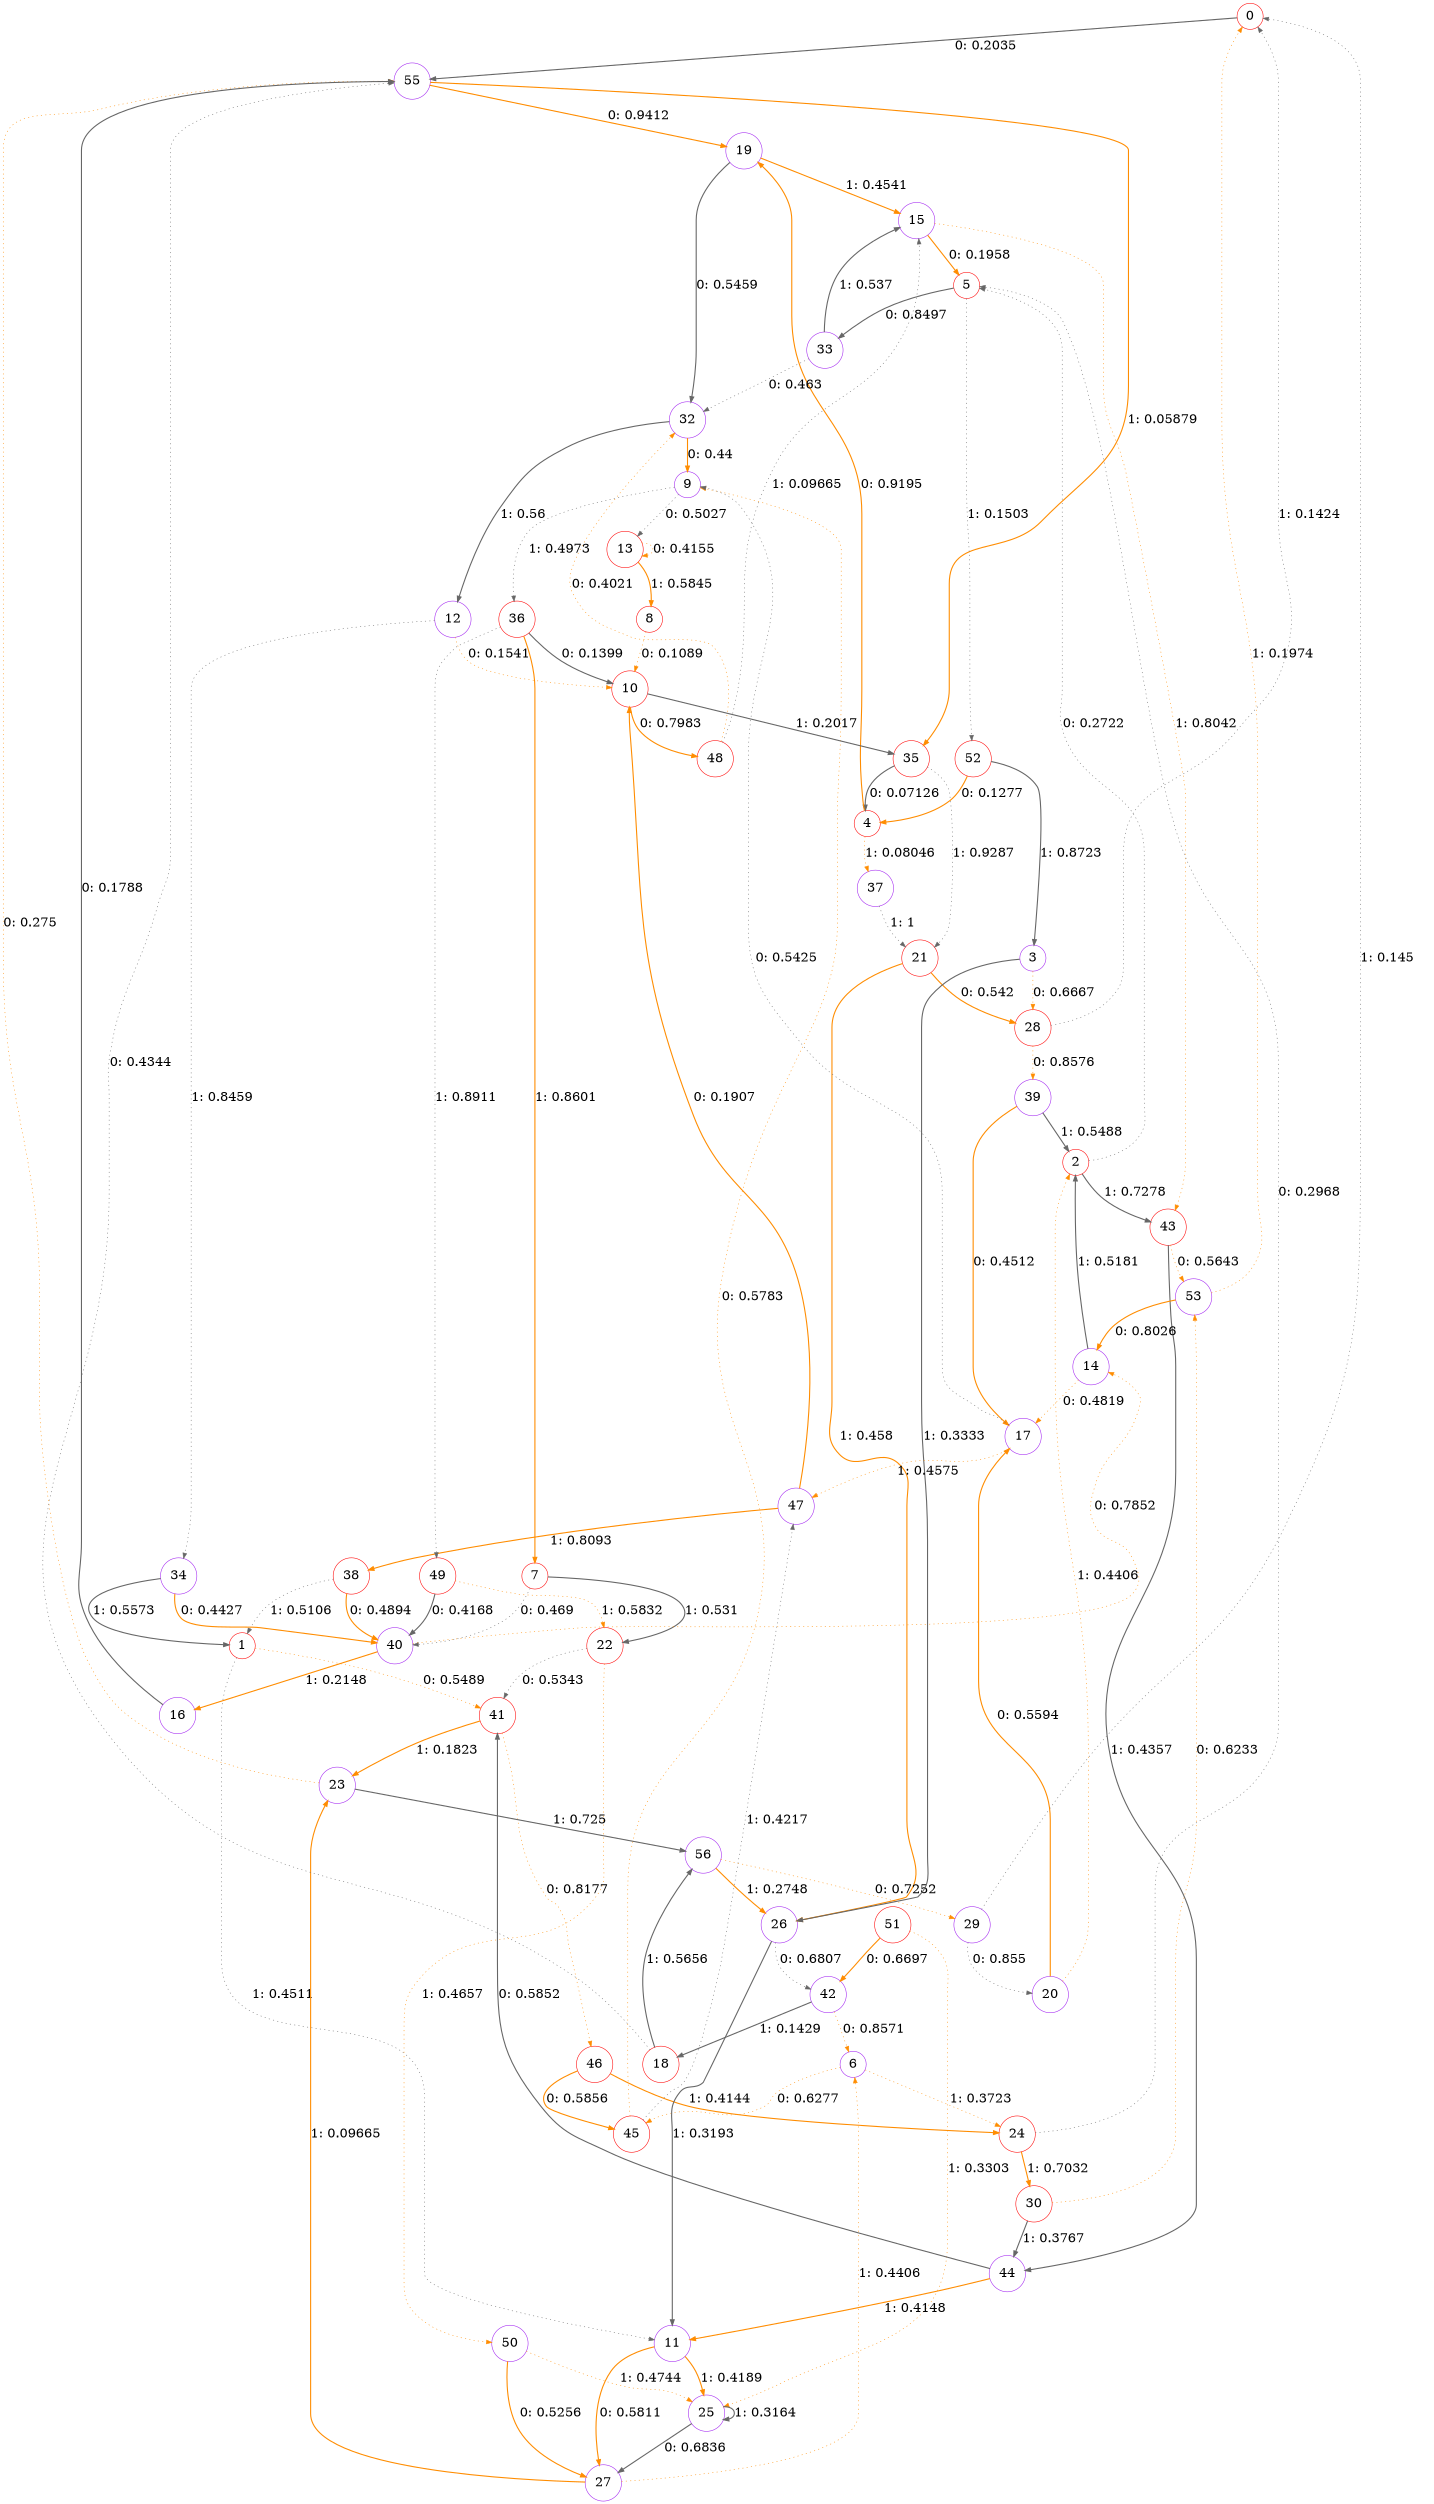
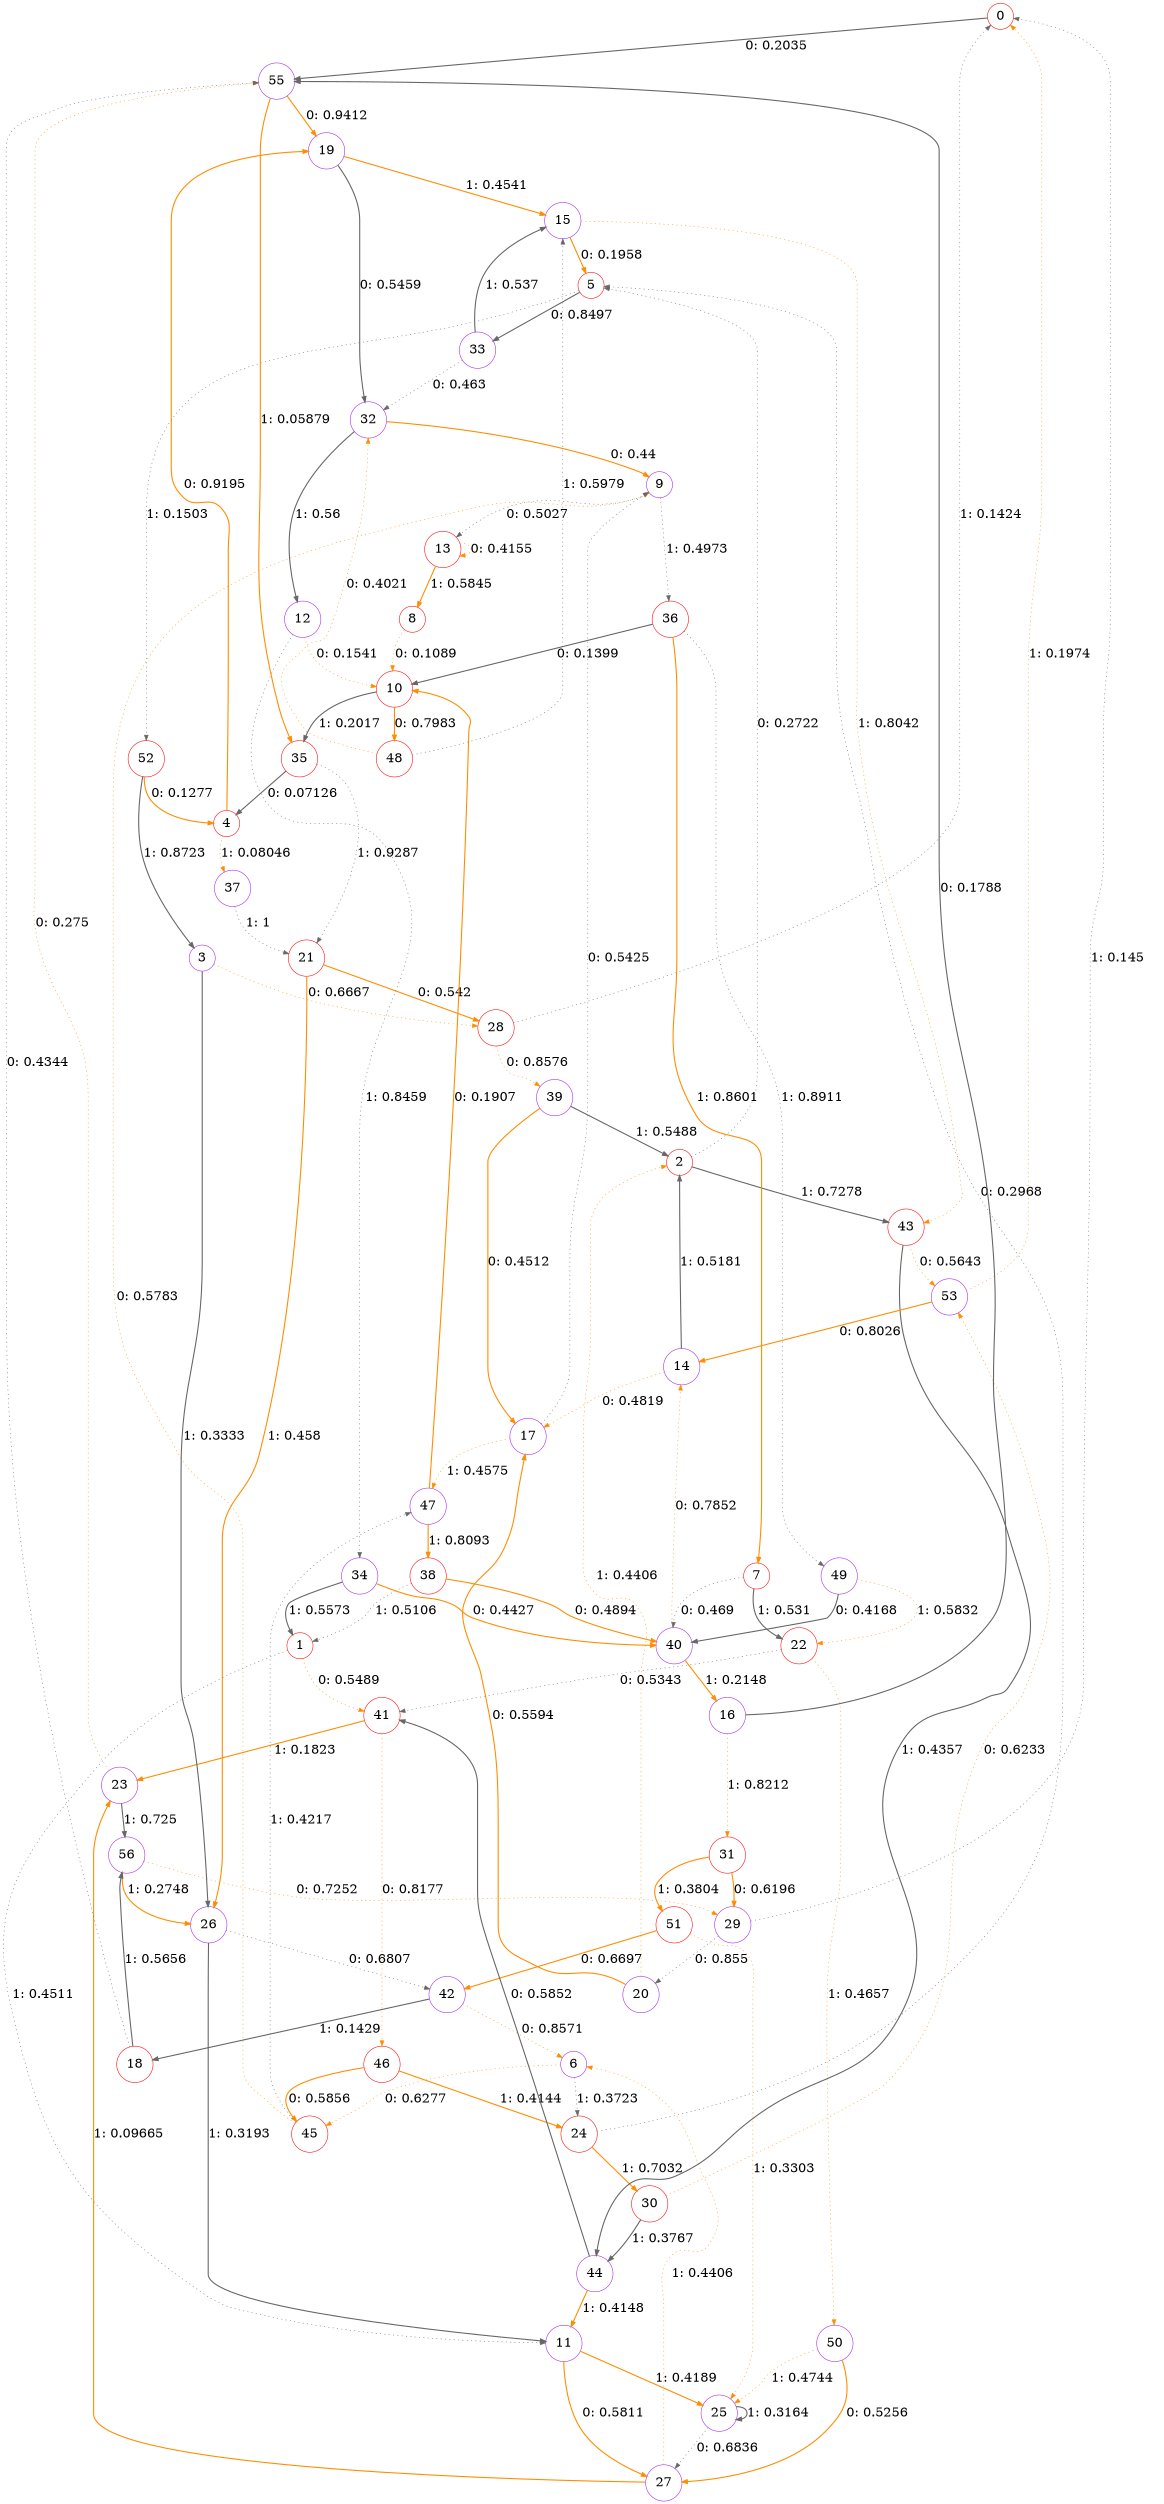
(811, 485) -> (600, 485)
(438, 1576) -> (839, 1576)
none -> (727, 1855)
(930, 2097) -> (576, 2094)
(657, 2446) -> (693, 2446)
